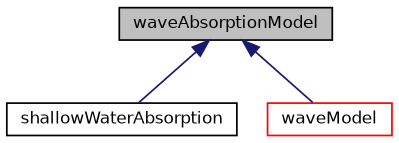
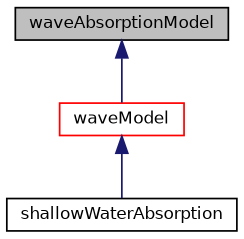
(167, 77) -> (122, 176)
